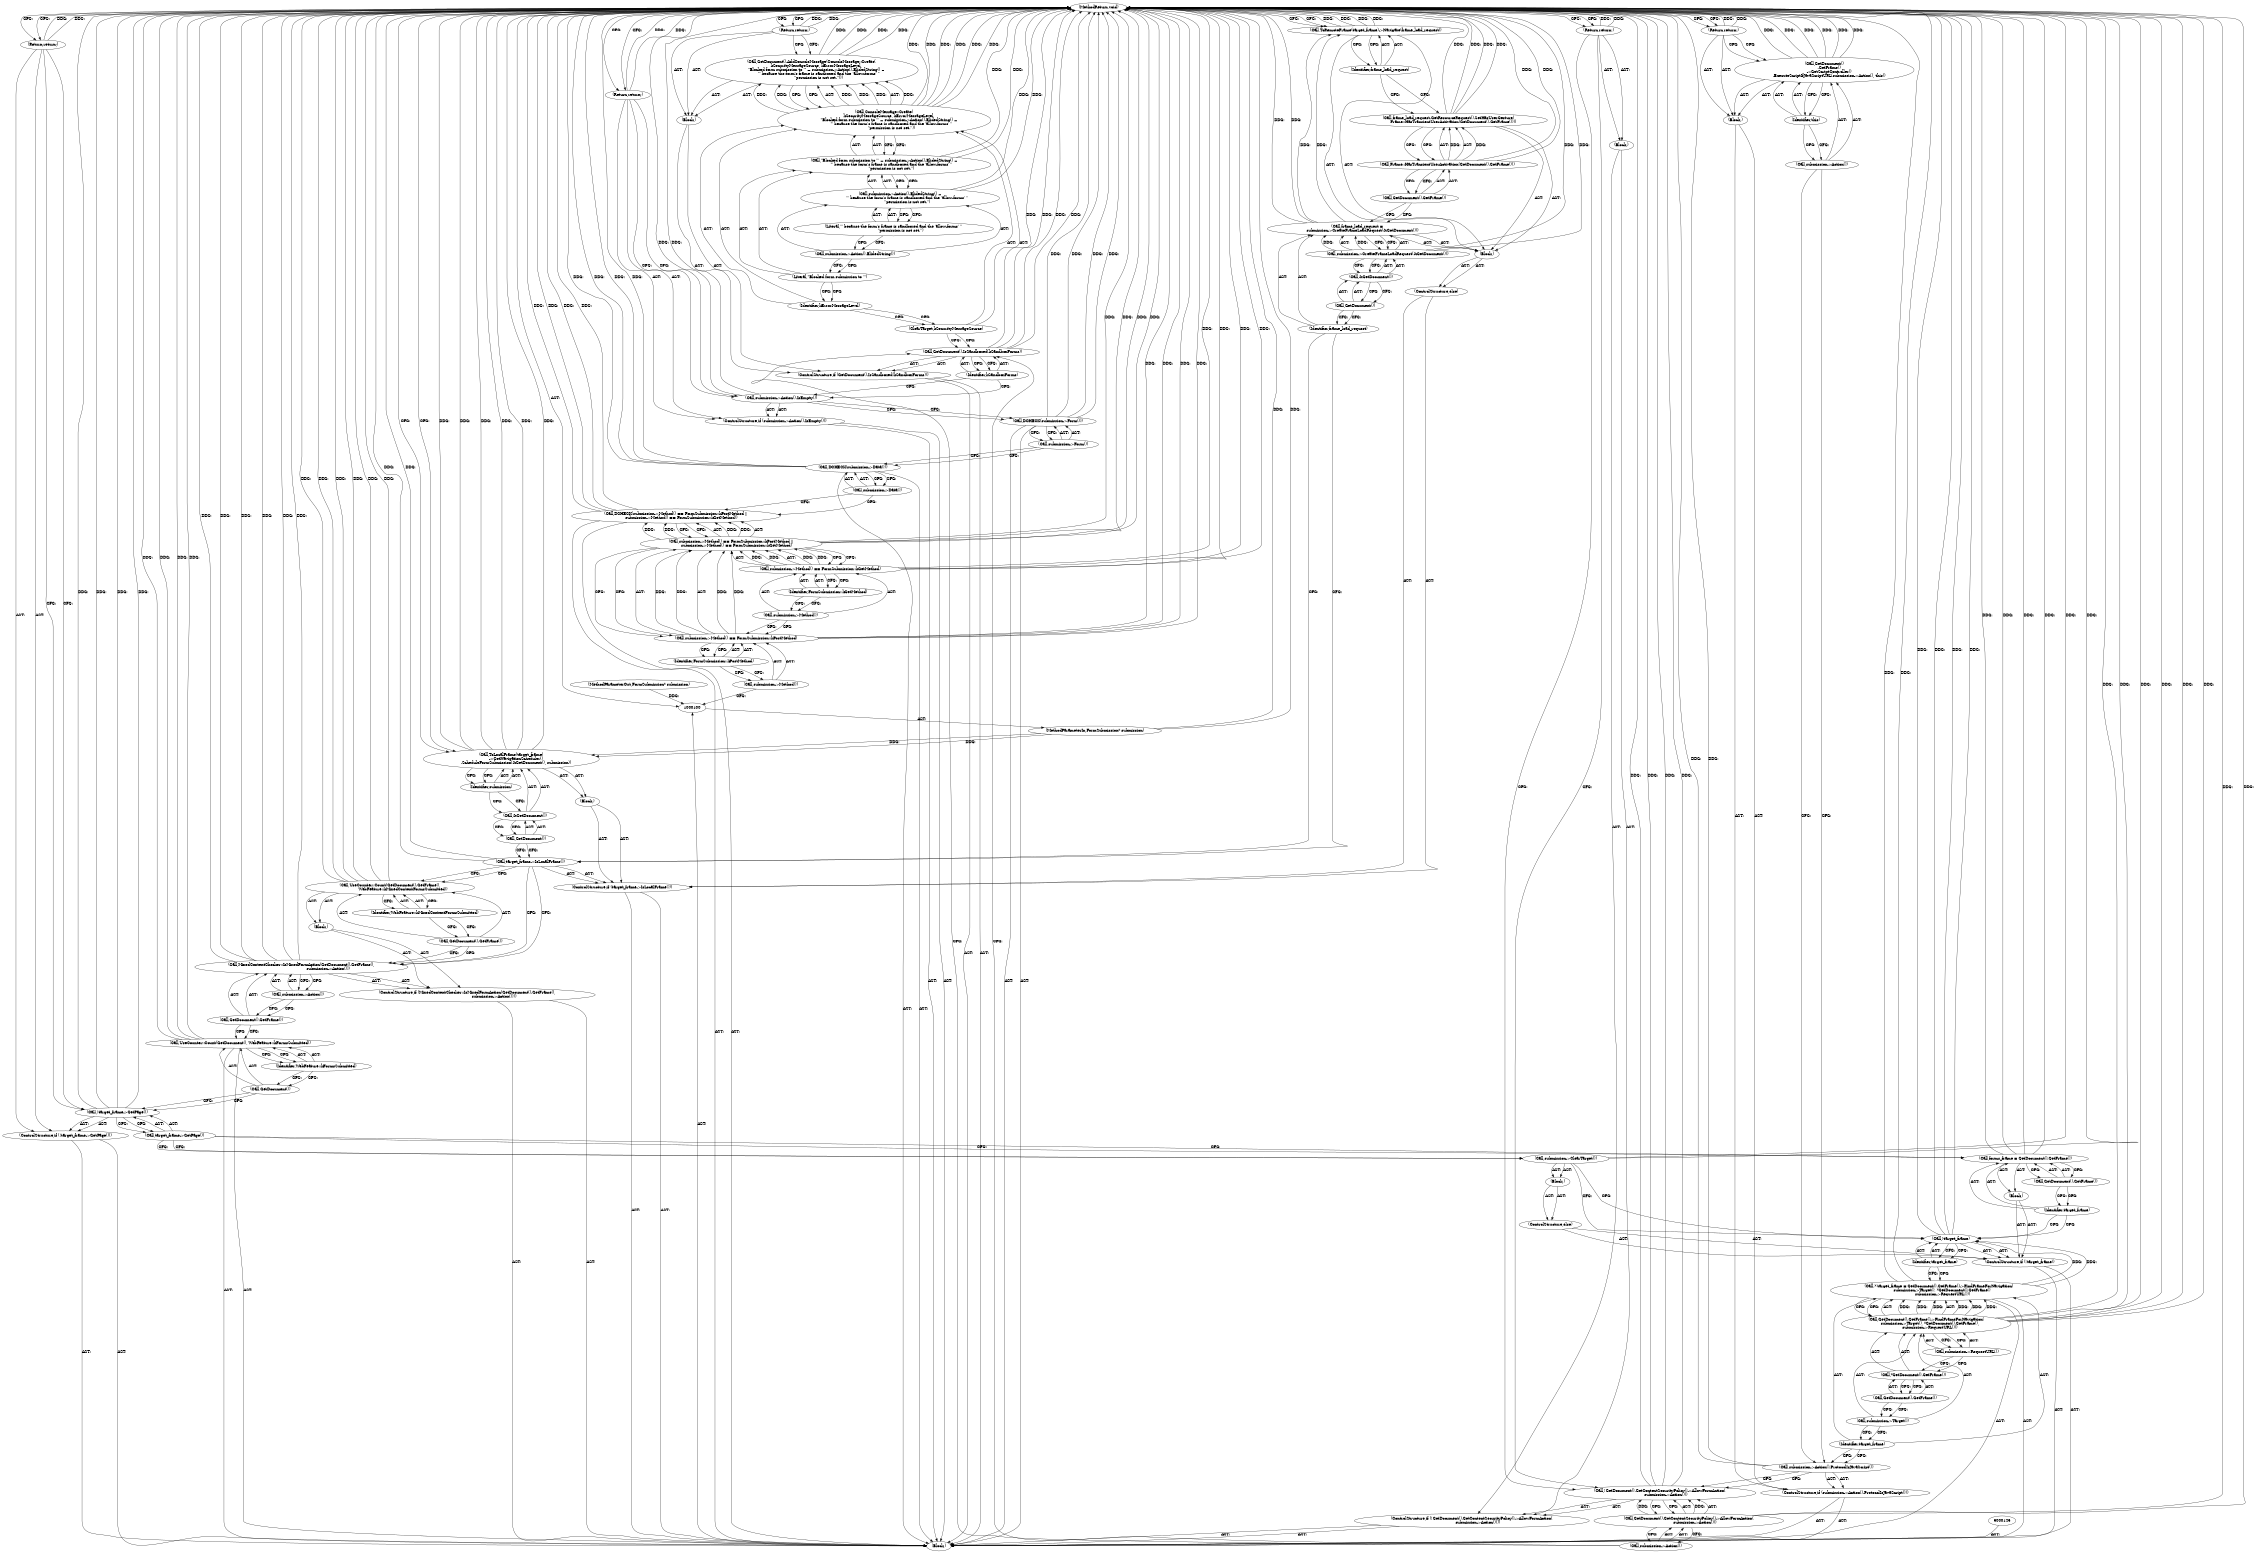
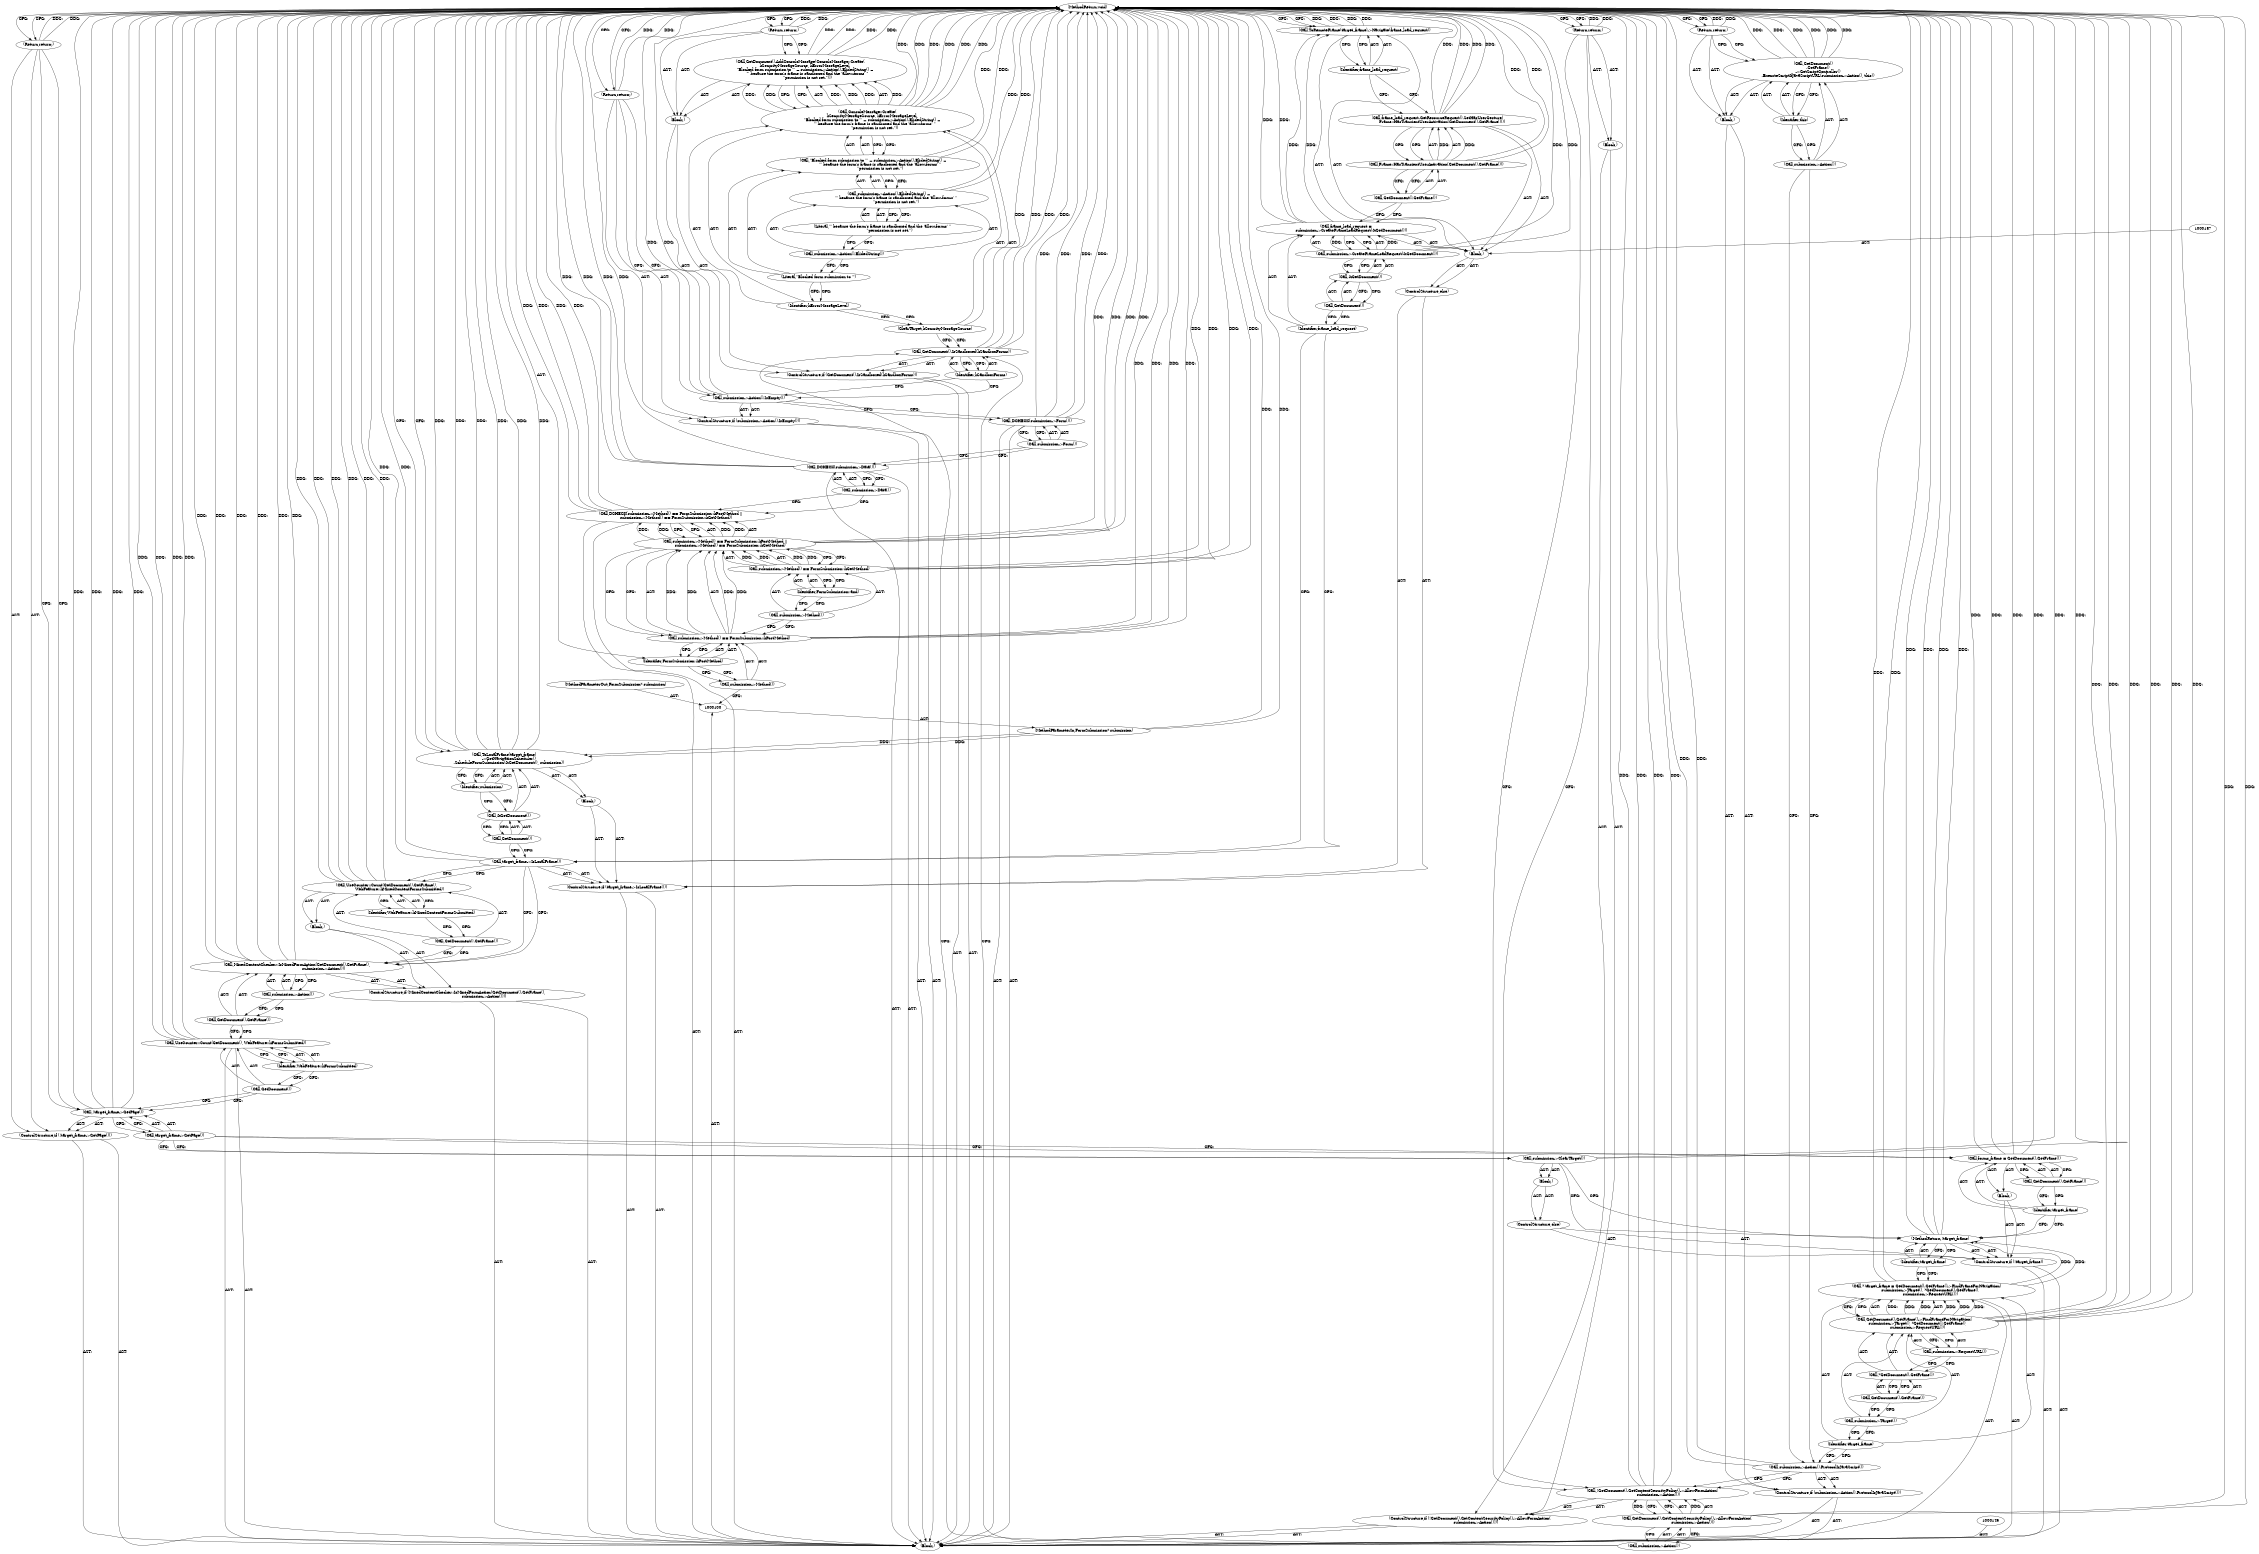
(517, 140) -> (506, 103)
none -> (2203, 229)
(828, 592) -> (828, 592)
(675, 696) -> (675, 696)
(1951, 1239) -> (1940, 1239)
(2002, 1521) -> (1991, 1521)
